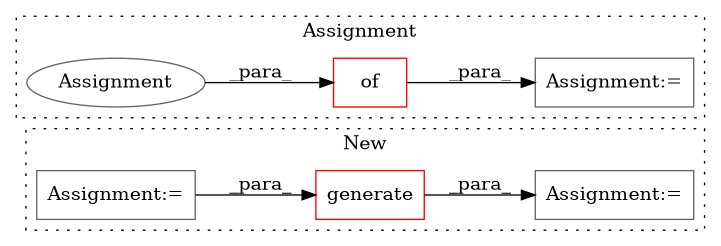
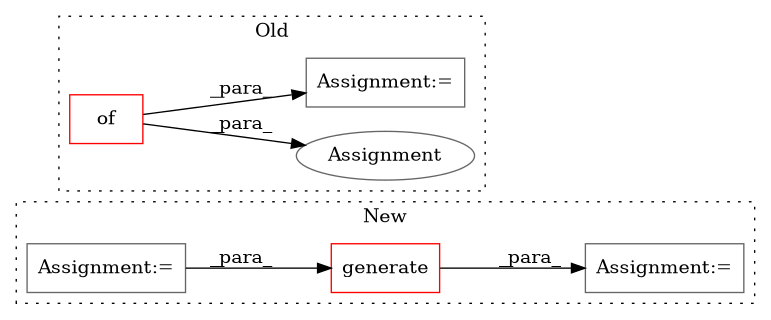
(360, 32) -> (272, 32)
(262, 83) -> (217, 134)
